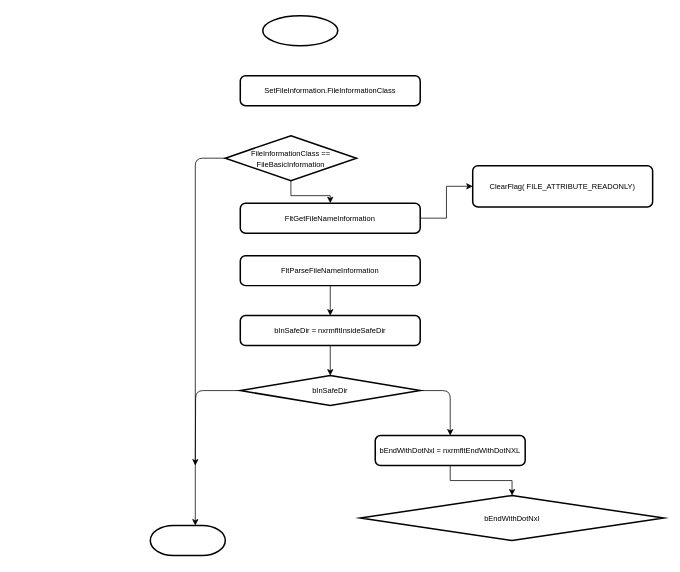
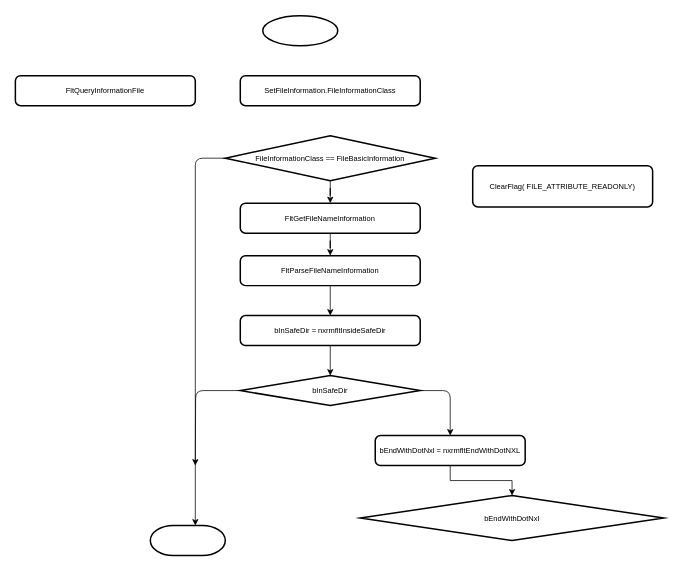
none -> (105, 90)
(291, 158) -> (330, 158)
(447, 193) -> (330, 247)
